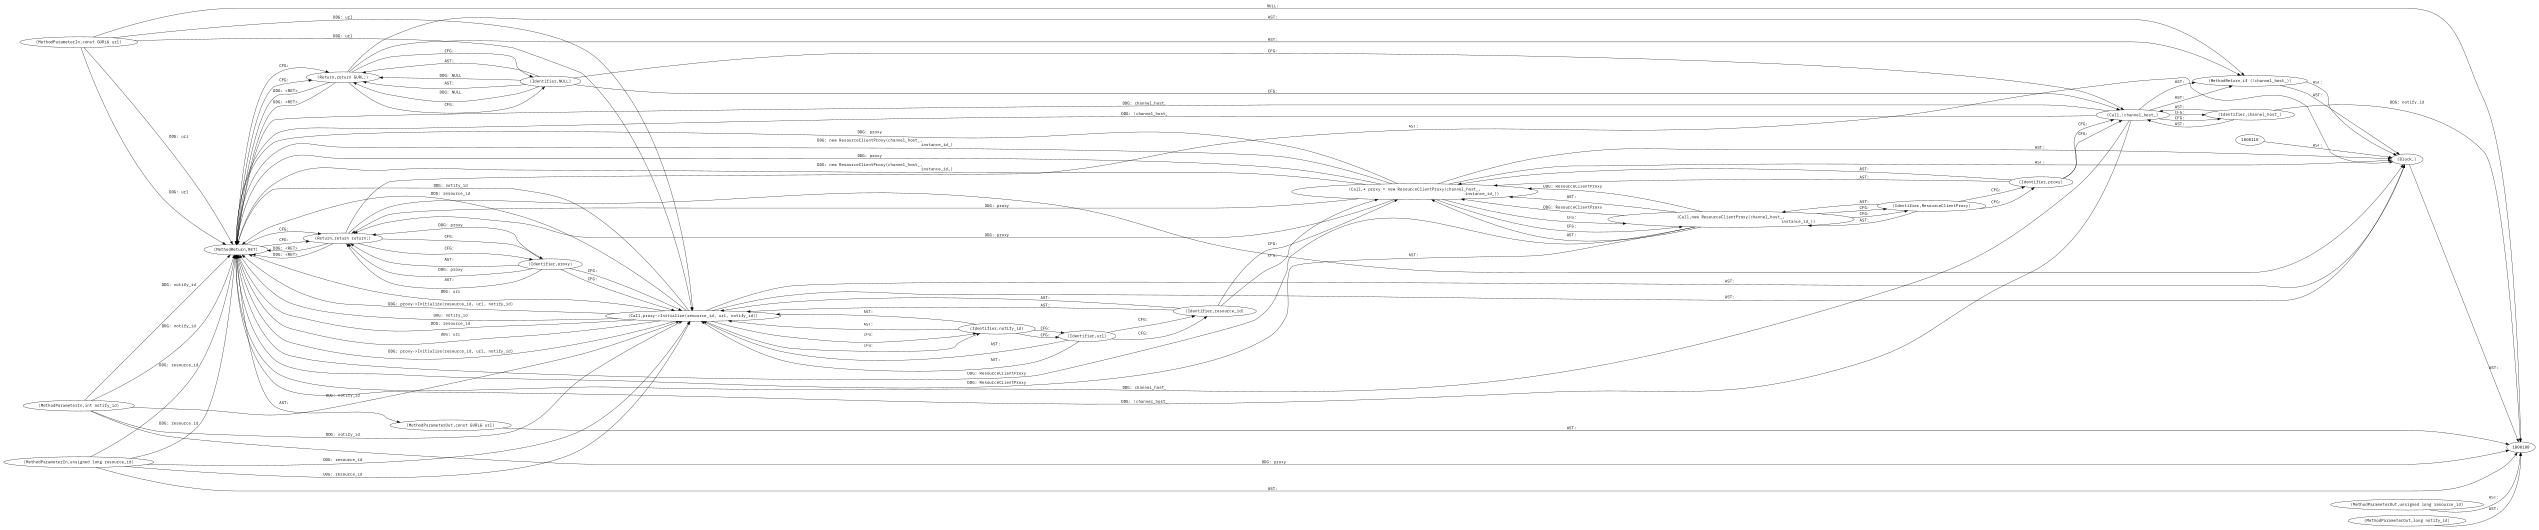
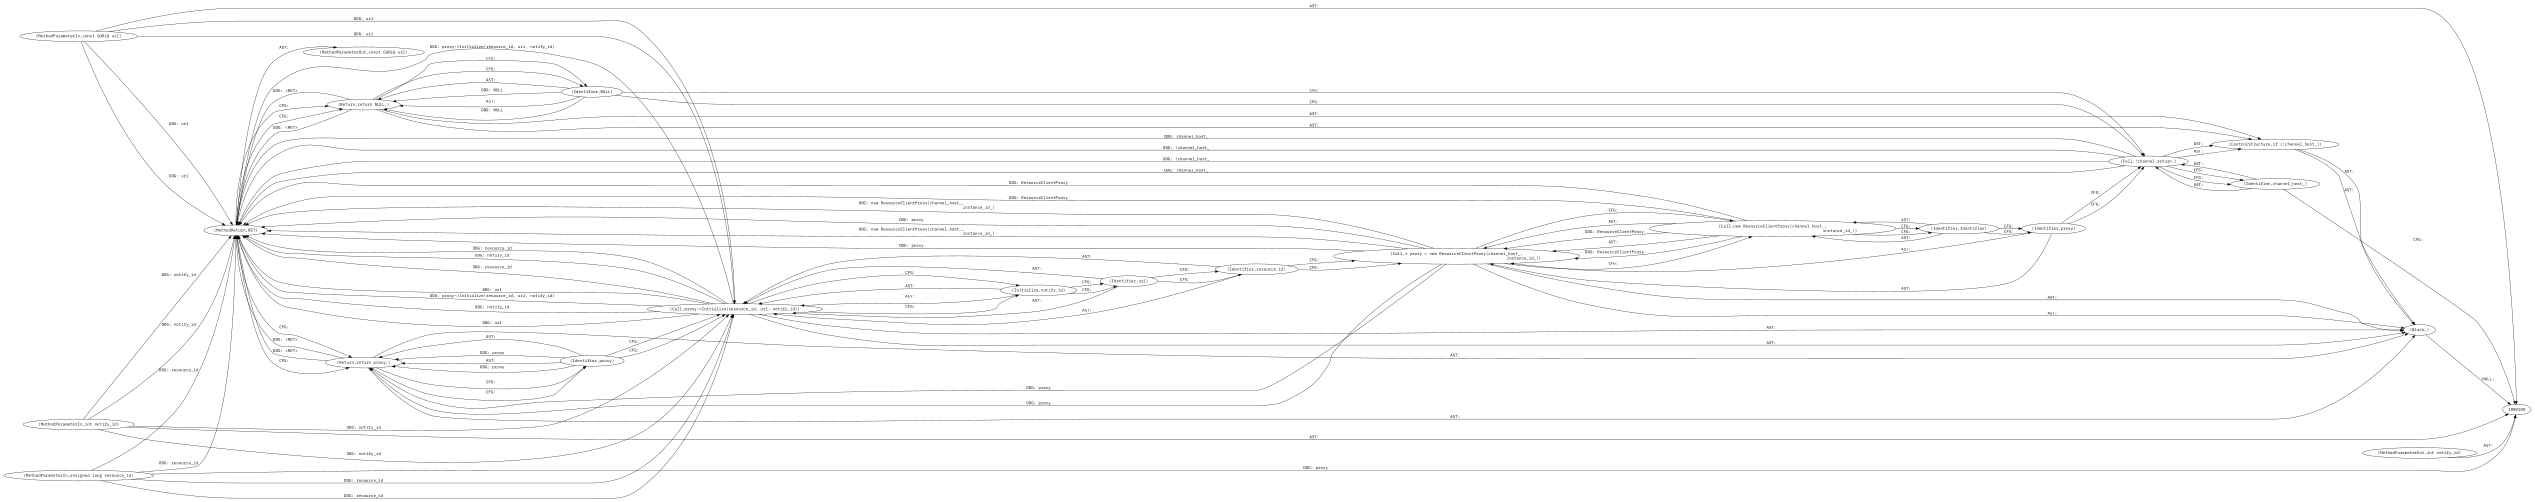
(1274, 6) -> (1316, 6)
(343, 77) -> (364, 105)
(2250, 81) -> (2275, 144)
(2407, 102) -> (2420, 240)
(2133, 115) -> (2149, 161)
(2250, 140) -> none
(1932, 206) -> (1959, 229)
(343, 238) -> (364, 363)
(997, 329) -> (1039, 290)
(2495, 368) -> (2490, 379)
(1505, 430) -> none
(1274, 462) -> (1316, 437)
(1274, 489) -> (1316, 468)
(2407, 505) -> none
(2407, 521) -> (2420, 453)
